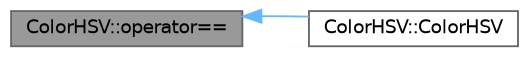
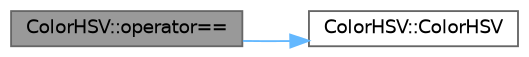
(285, 16) -> (266, 41)
